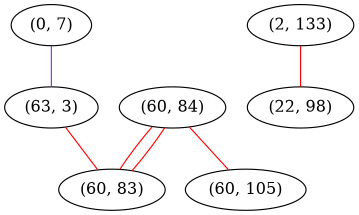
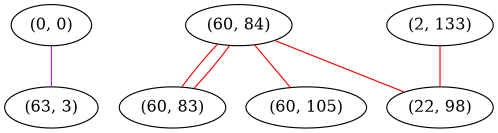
(51, 25) -> (51, 25)
none -> (339, 66)
(81, 148) -> none
